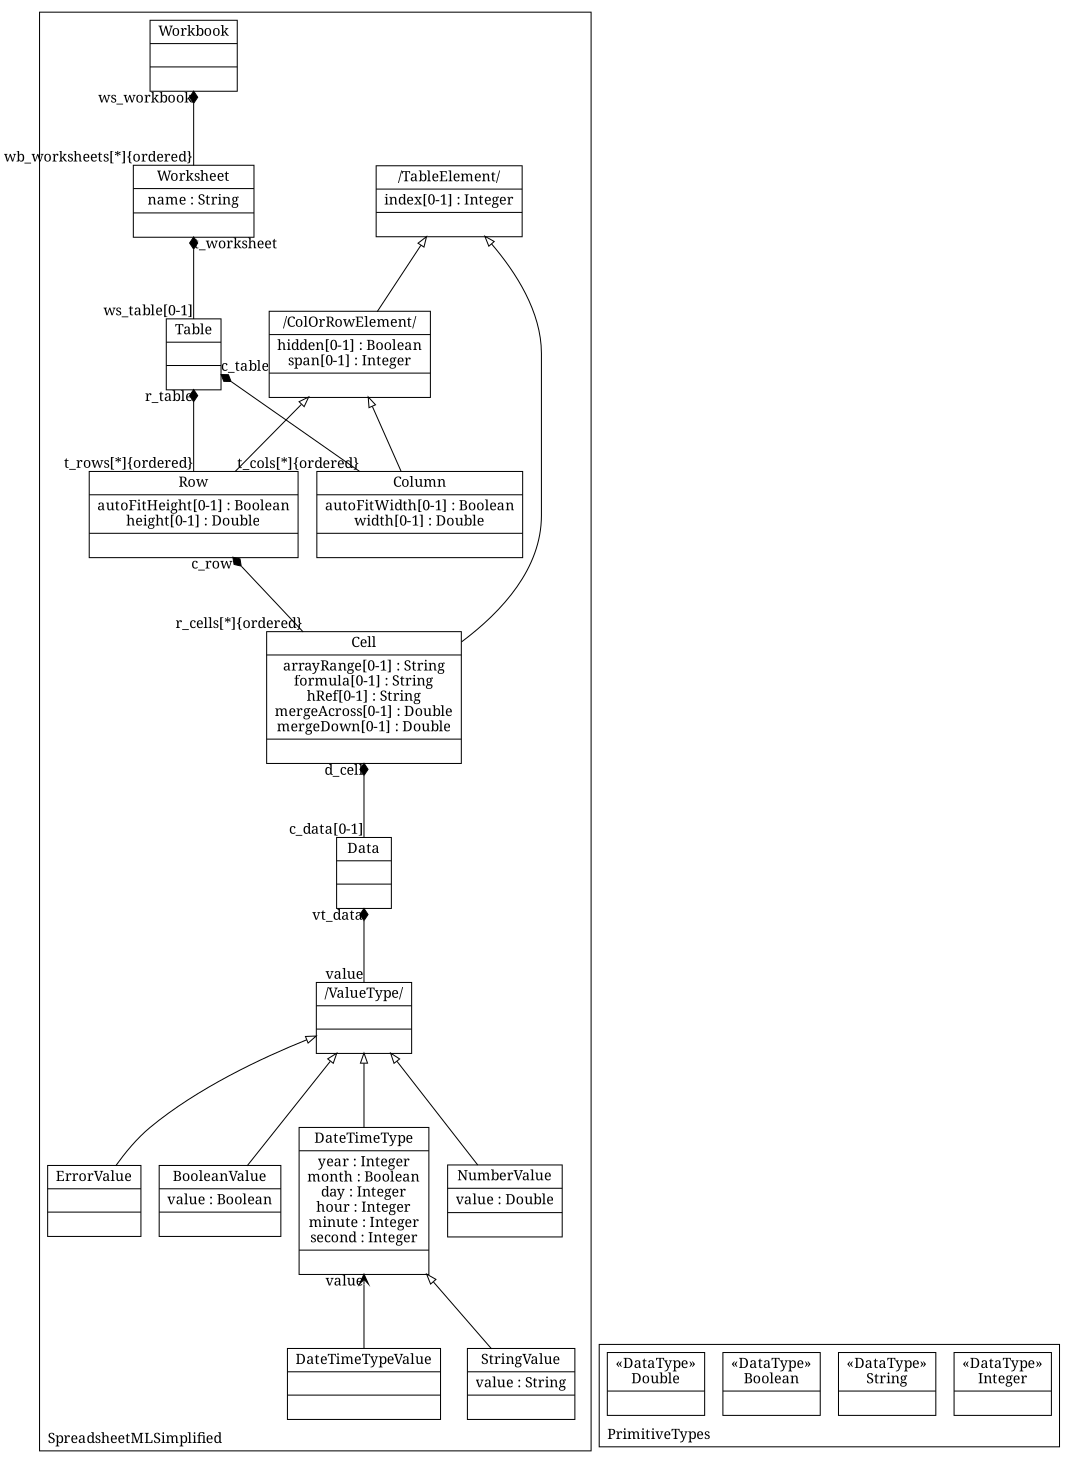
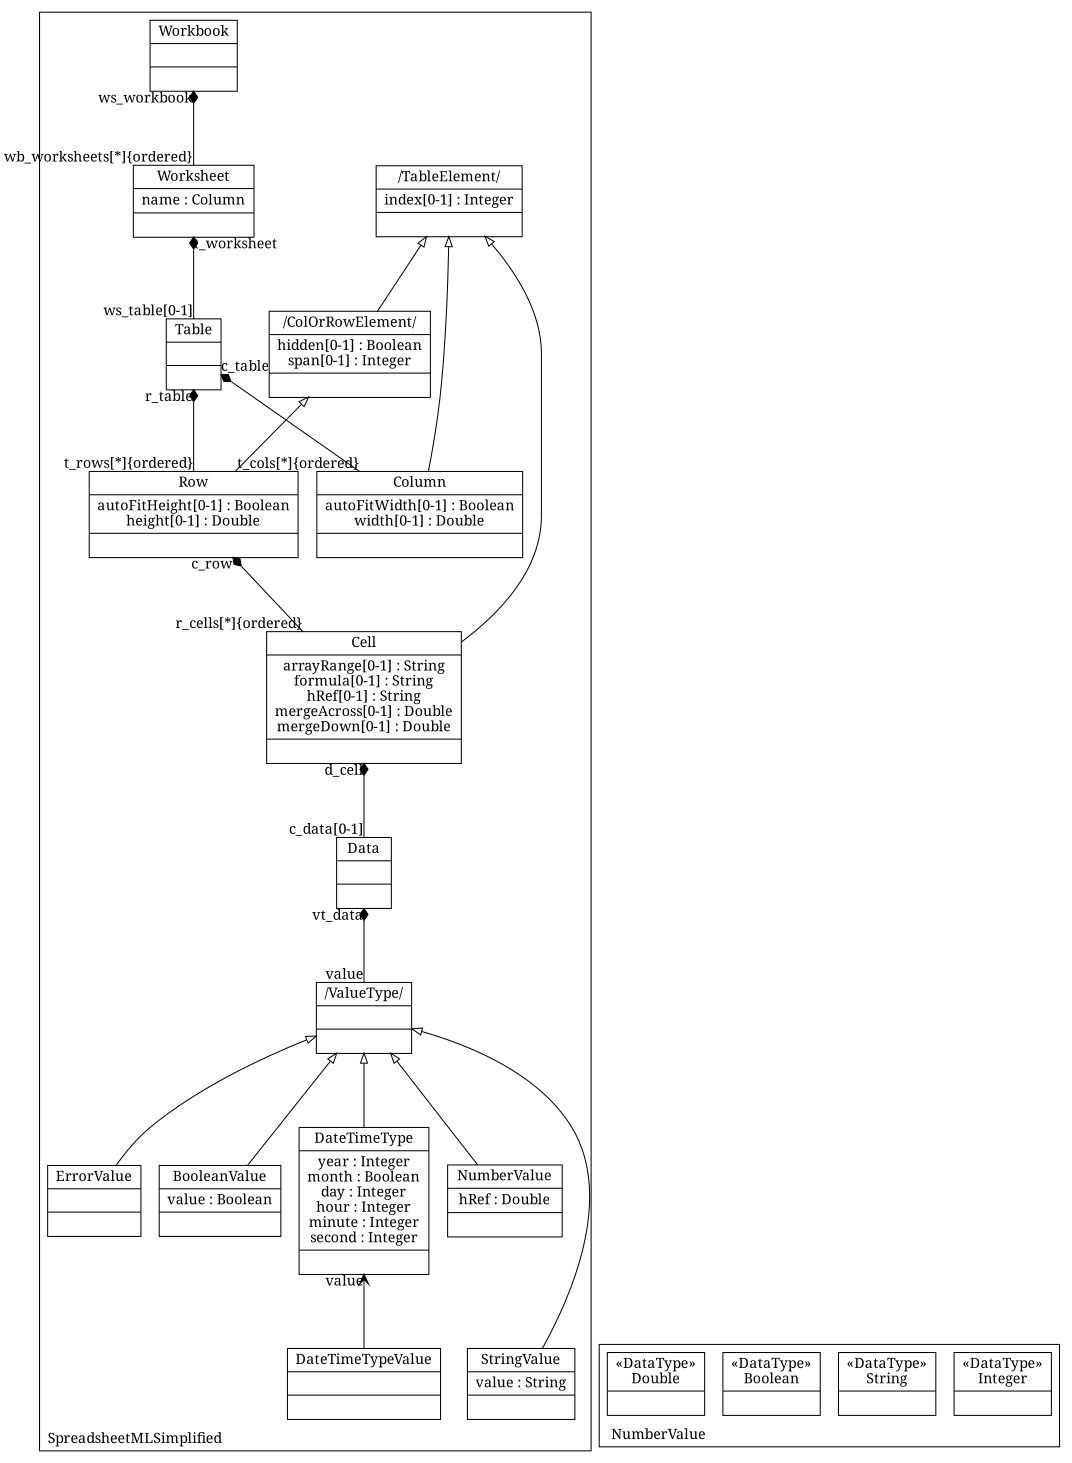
(194, 200) -> (194, 200)
(387, 439) -> (443, 360)
(505, 1200) -> (505, 1200)
(463, 1315) -> (582, 1151)
(659, 1435) -> (659, 1435)
